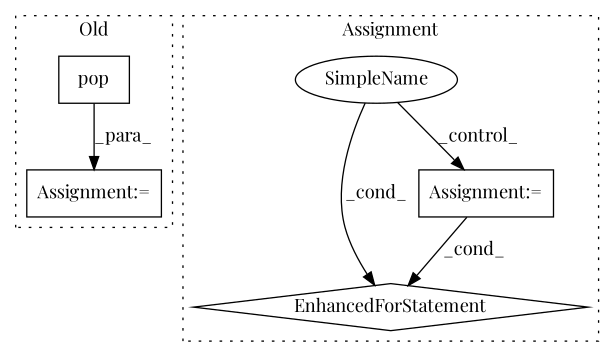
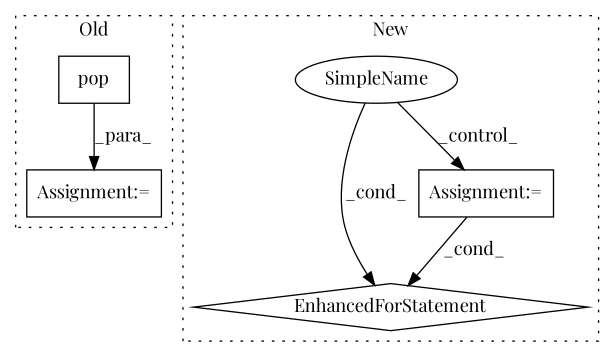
(391, 31) -> (391, 31)
